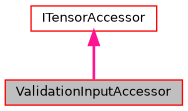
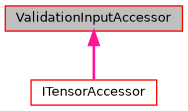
(94, 62) -> (94, 62)
